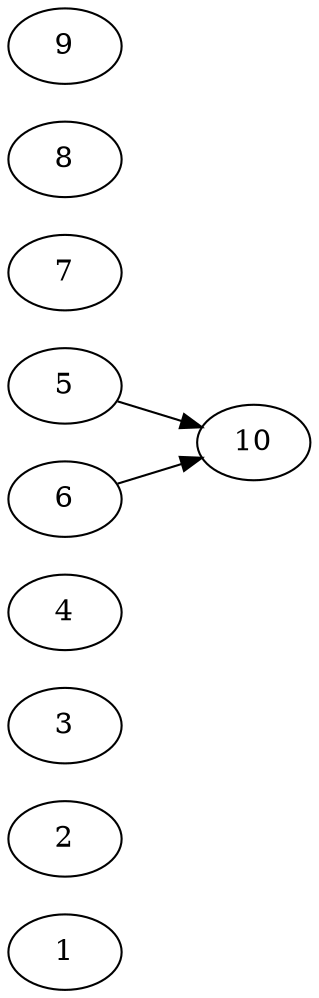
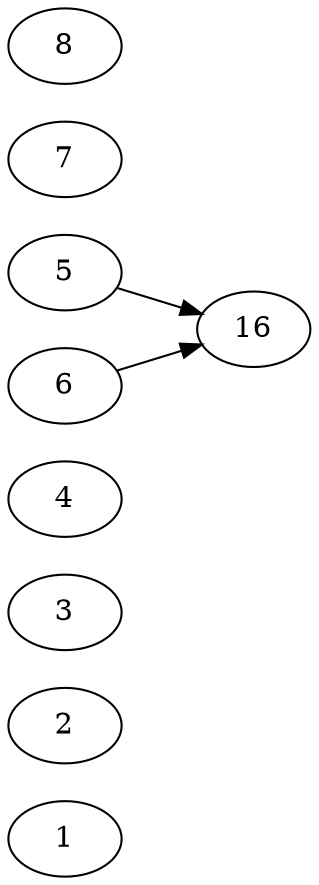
(65, 46) -> none
(254, 443) -> (254, 329)
